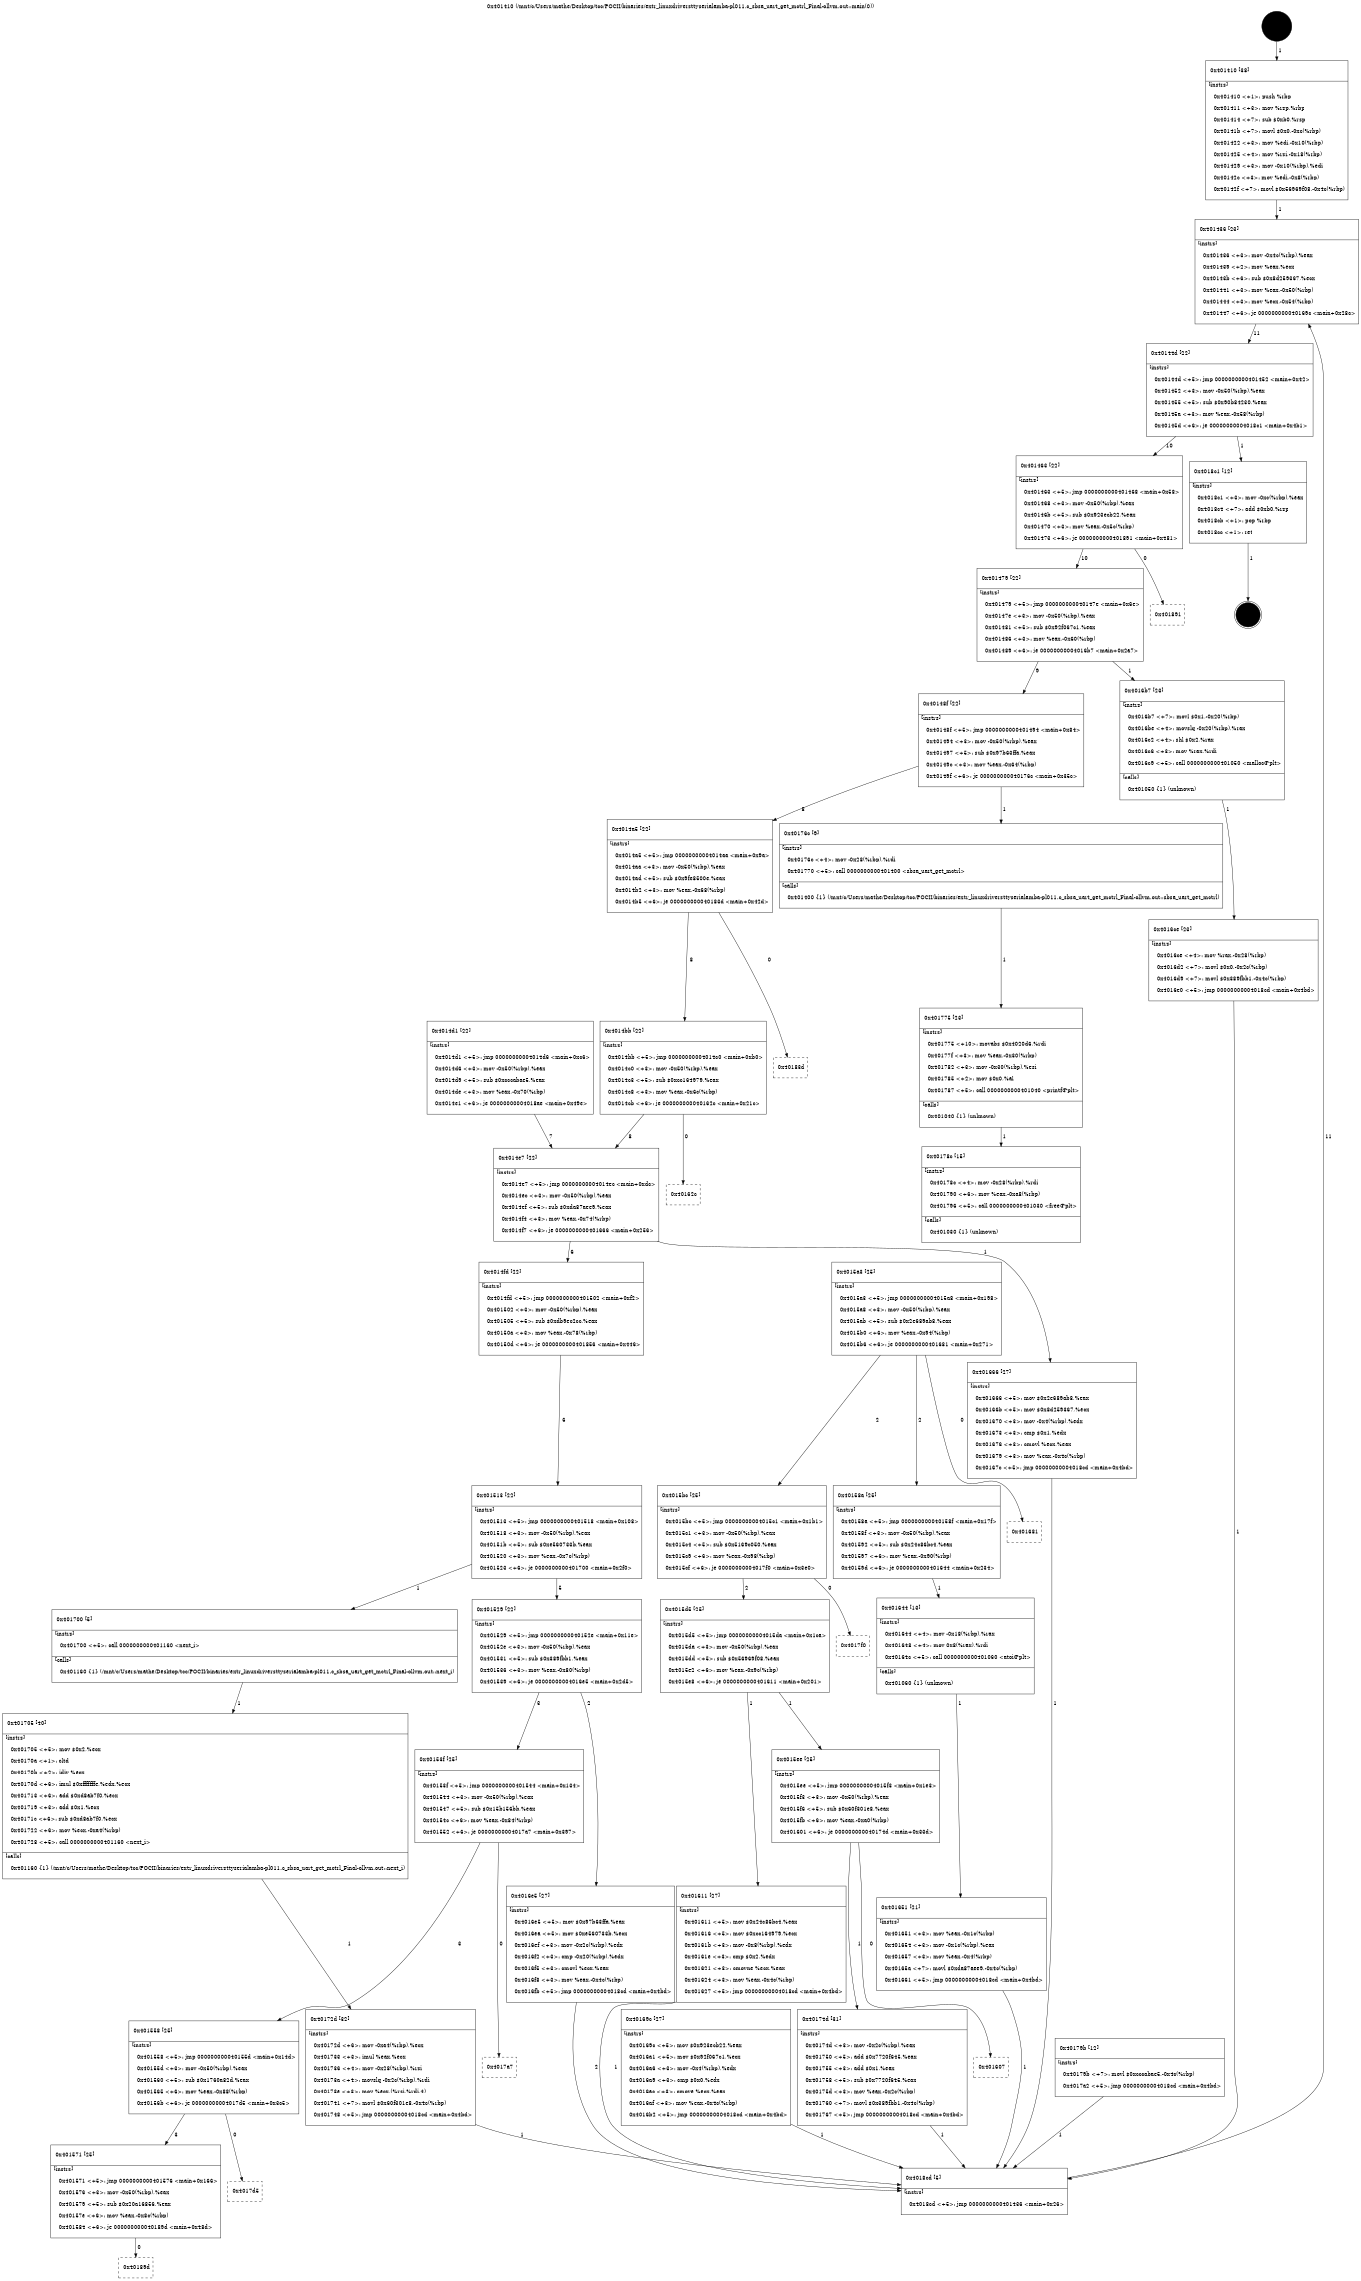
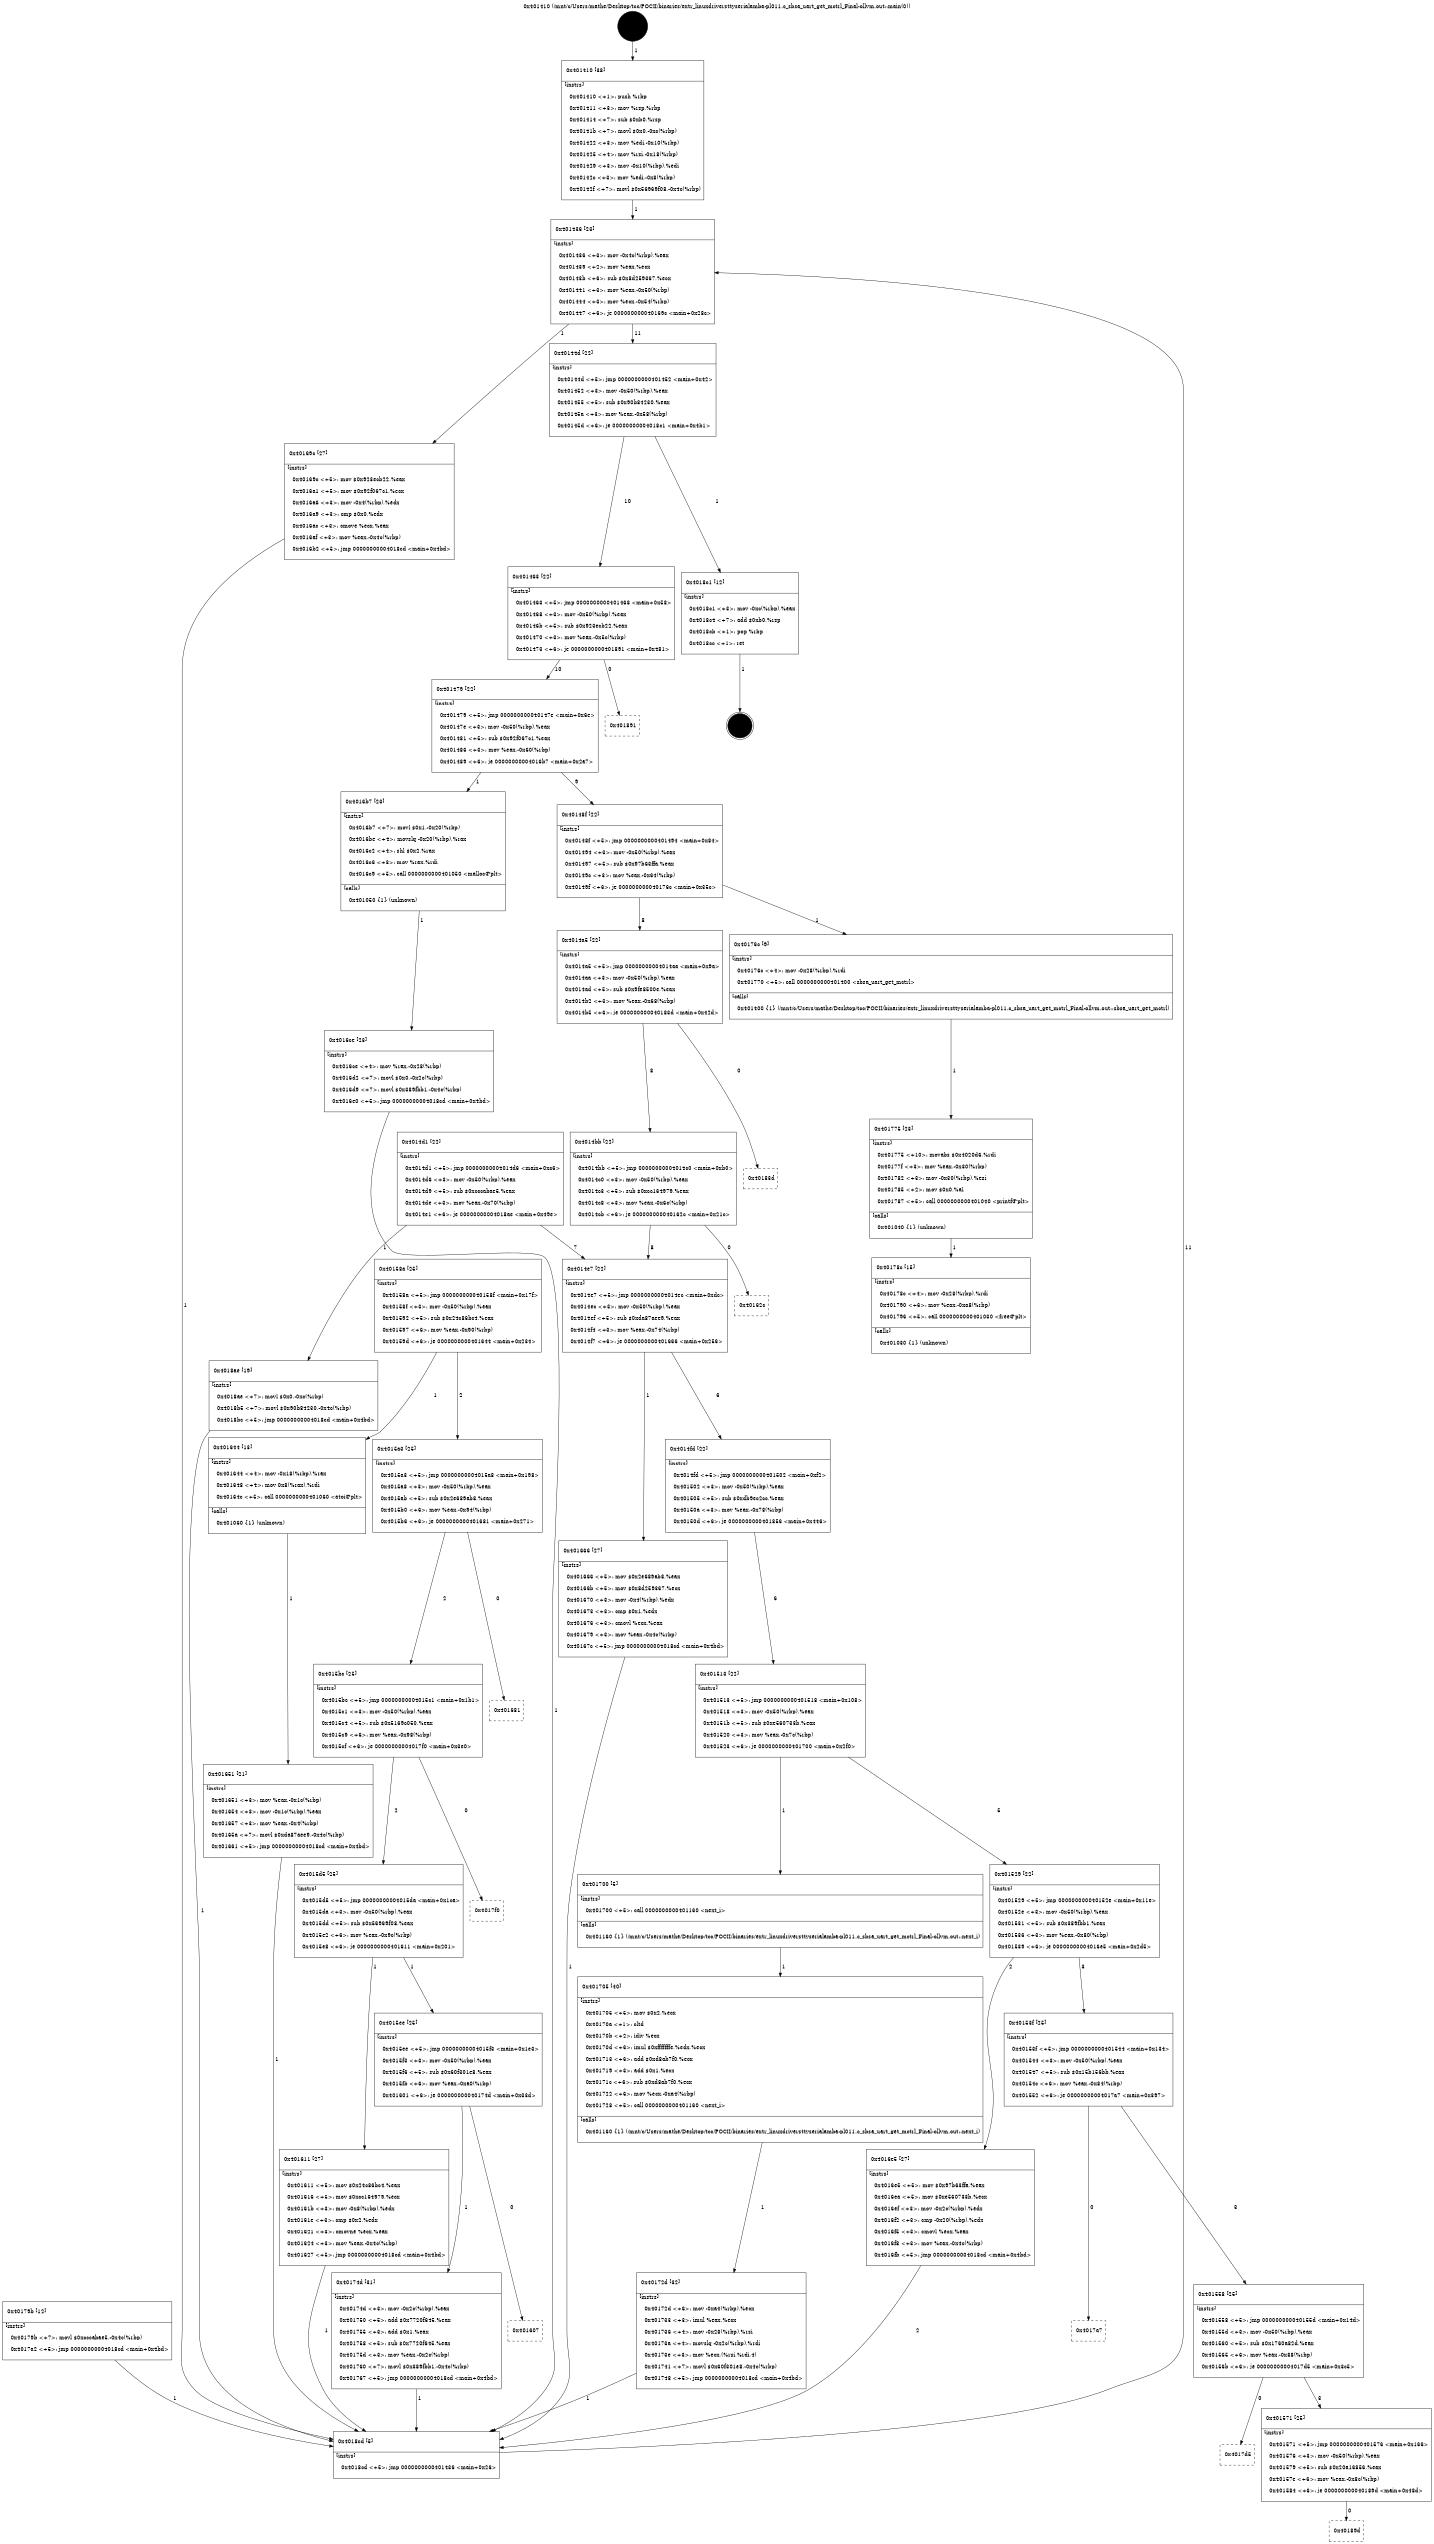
none -> (502, 382)
none -> (293, 1396)
(917, 1418) -> (458, 1394)
